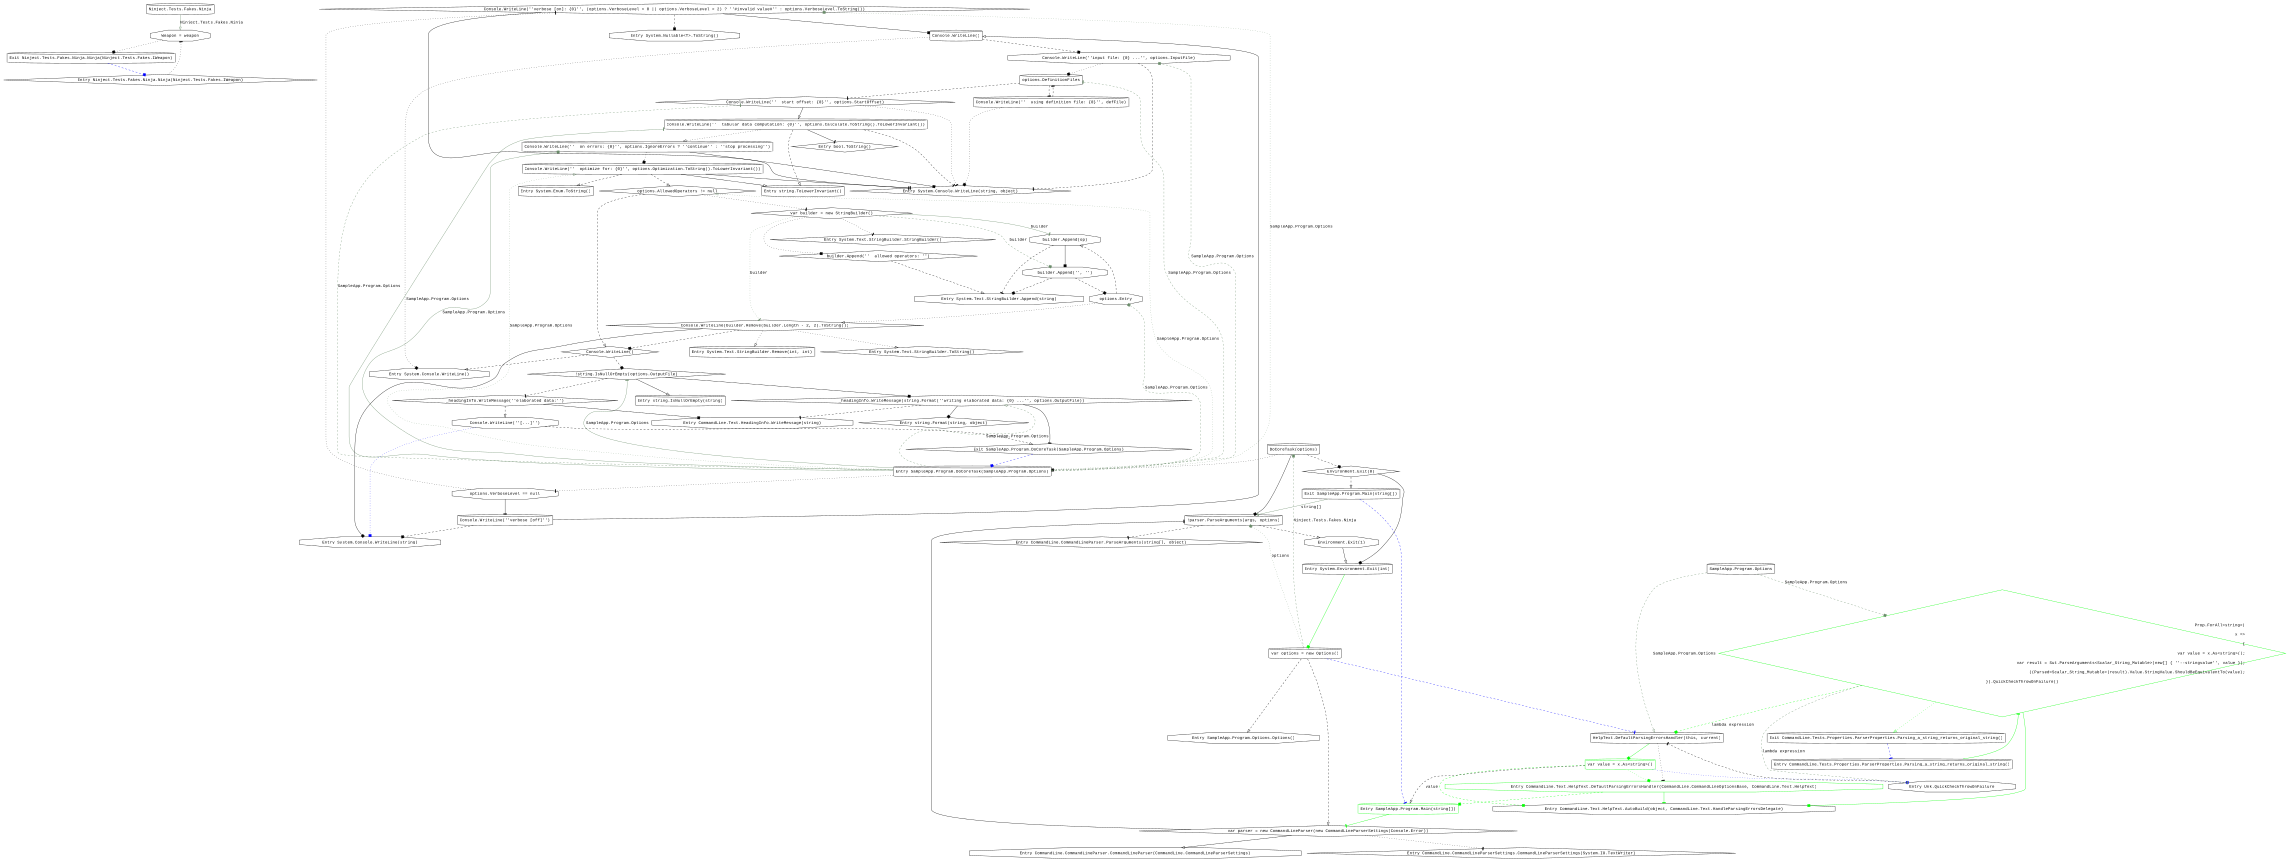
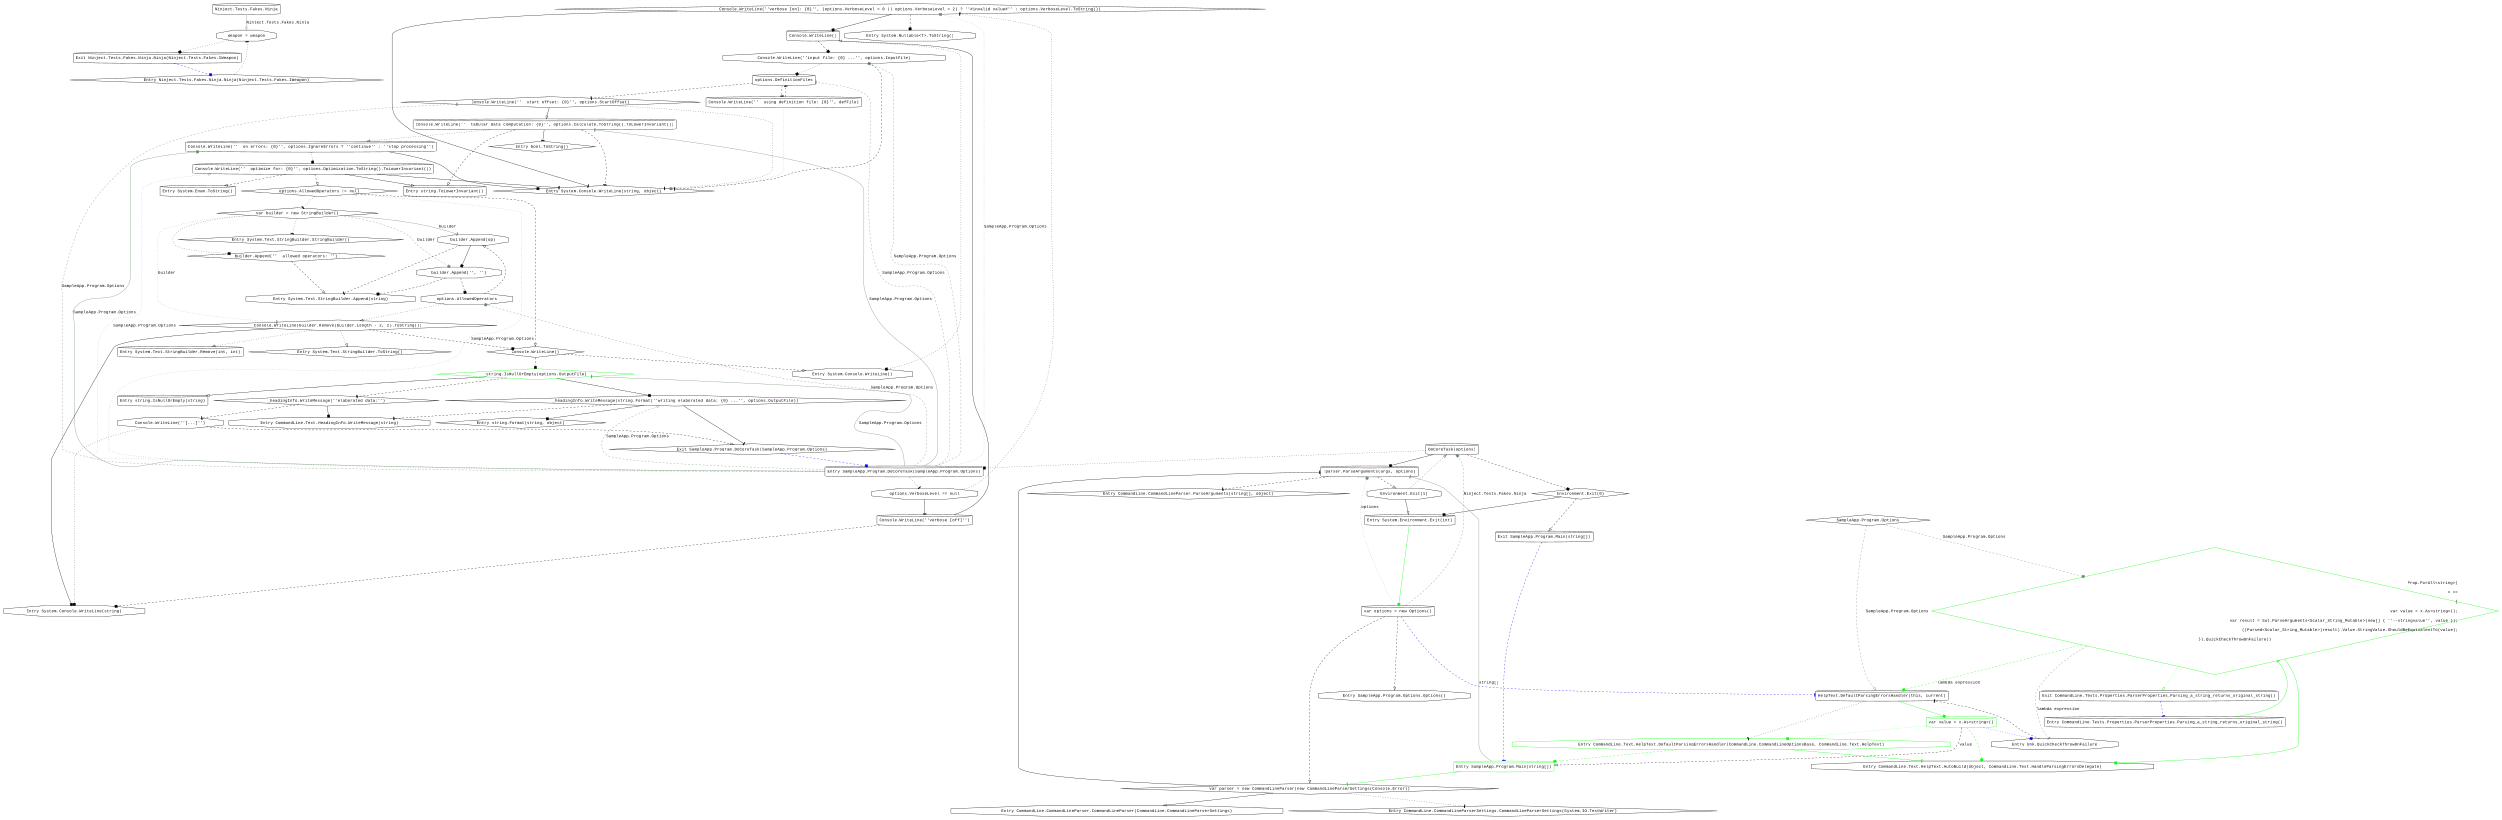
(969, 135) -> (773, 177)
(1116, 299) -> (467, 299)
(626, 374) -> (535, 374)
(505, 410) -> (251, 411)
(389, 452) -> (74, 491)
none -> (1427, 473)
(1292, 507) -> (1479, 602)
(1741, 569) -> (1868, 520)
